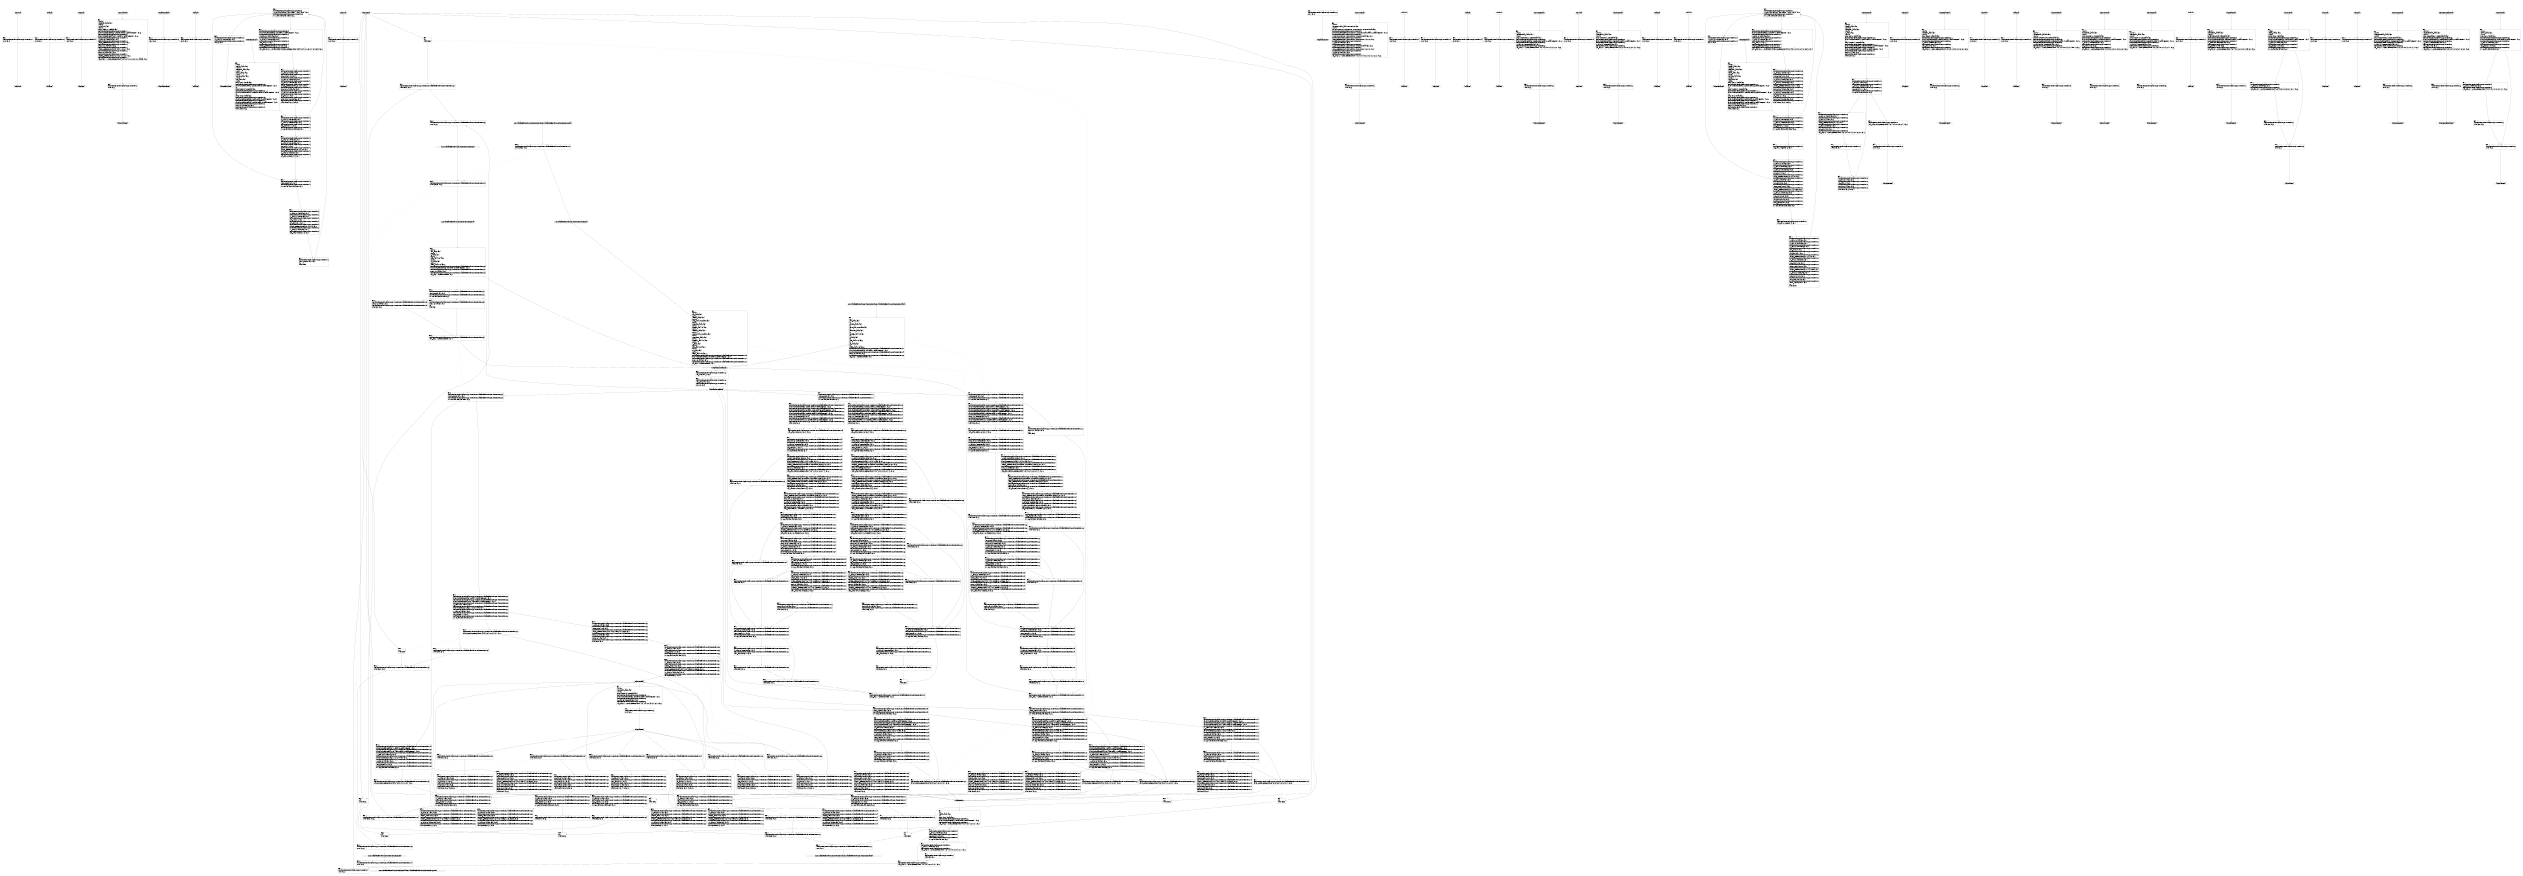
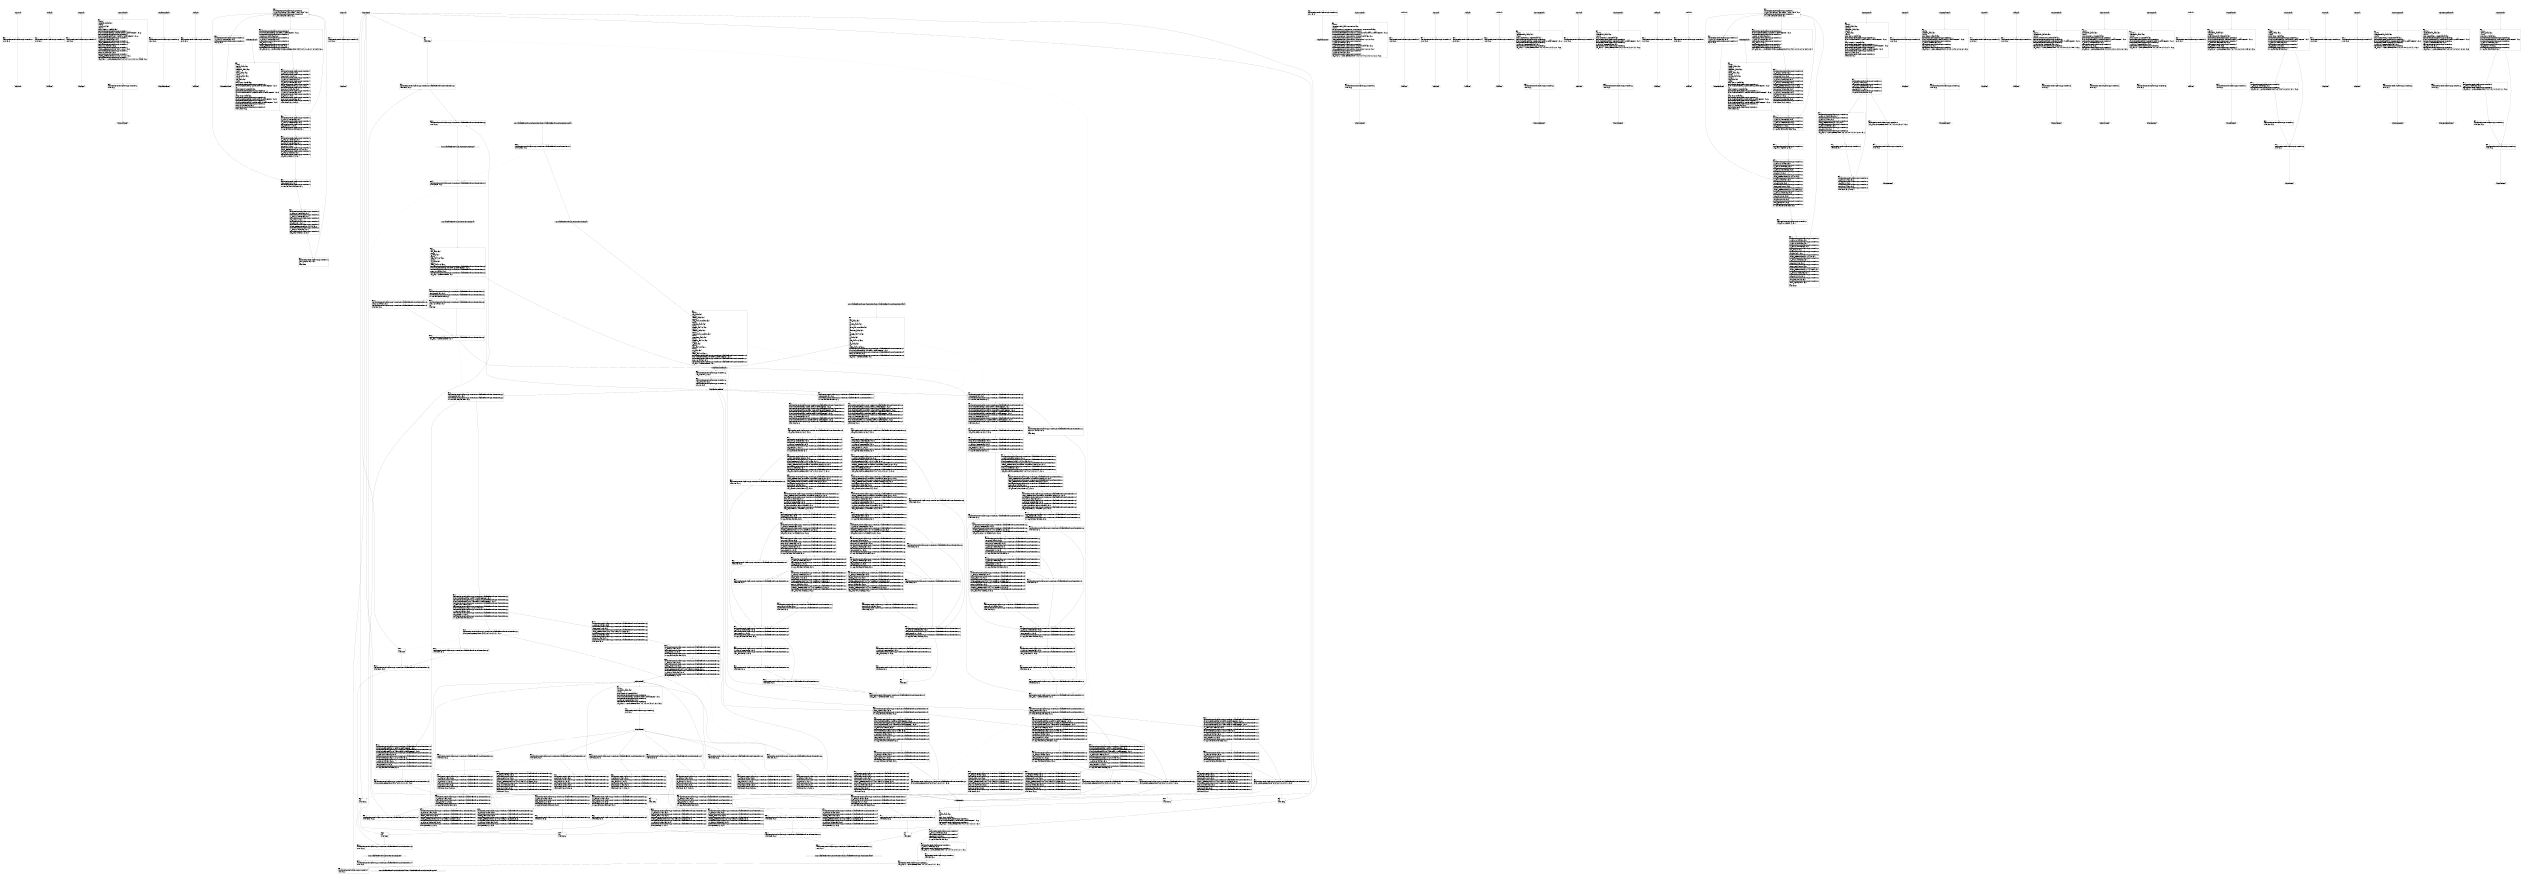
none -> (1436, 13)
